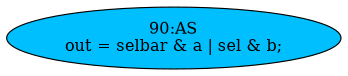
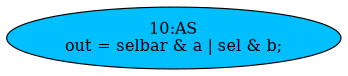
(174, 38) -> (174, 38)
